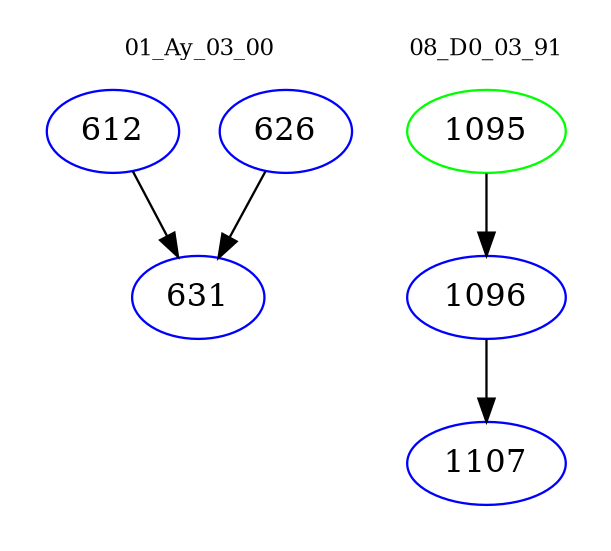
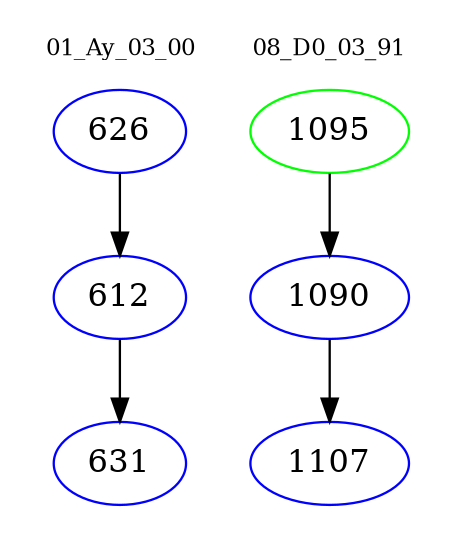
(248, 204) -> (120, 203)
(486, 297) -> (330, 297)
